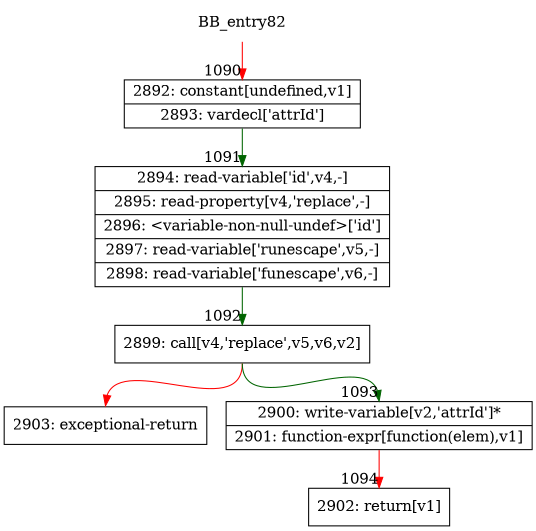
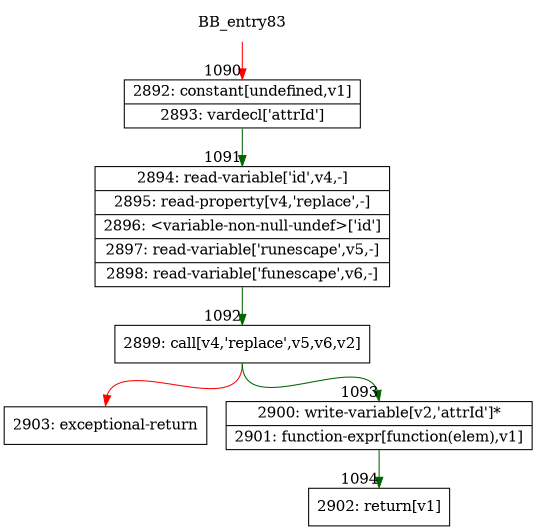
(242, 23) -> (242, 23)
(379, 464) -> (379, 464)
